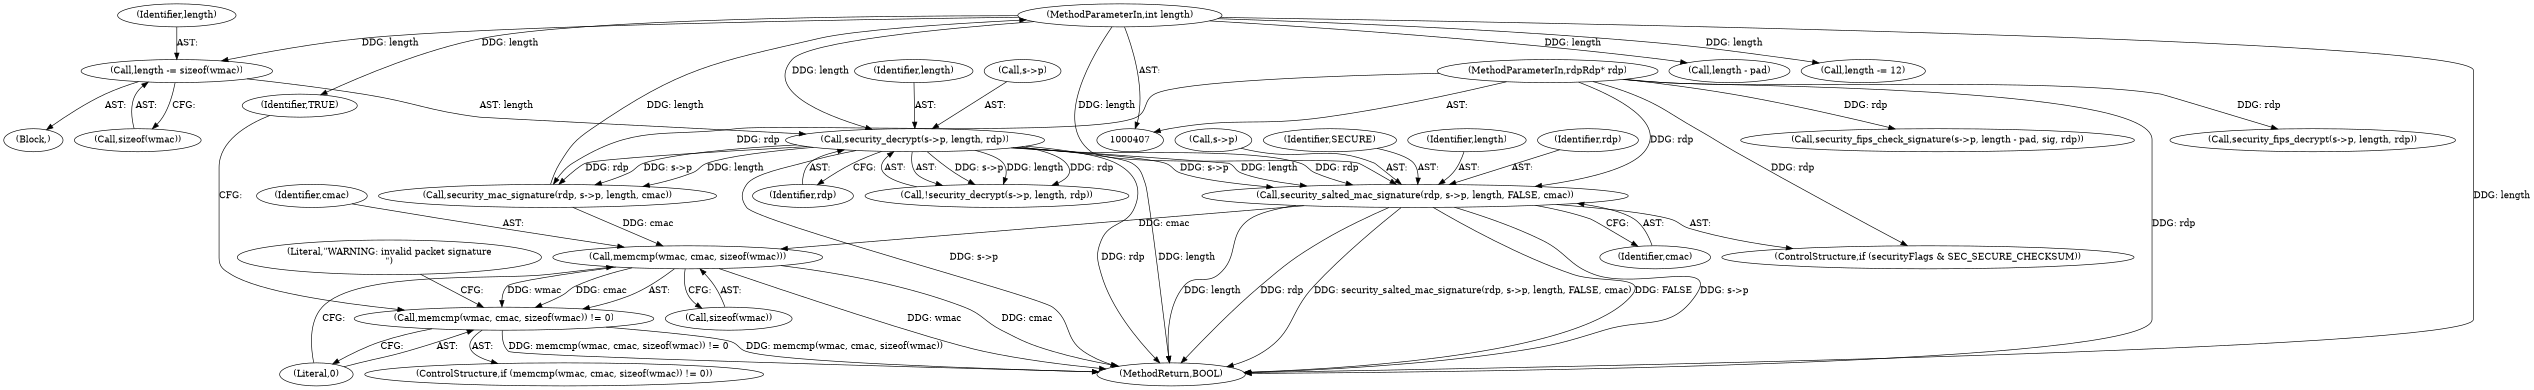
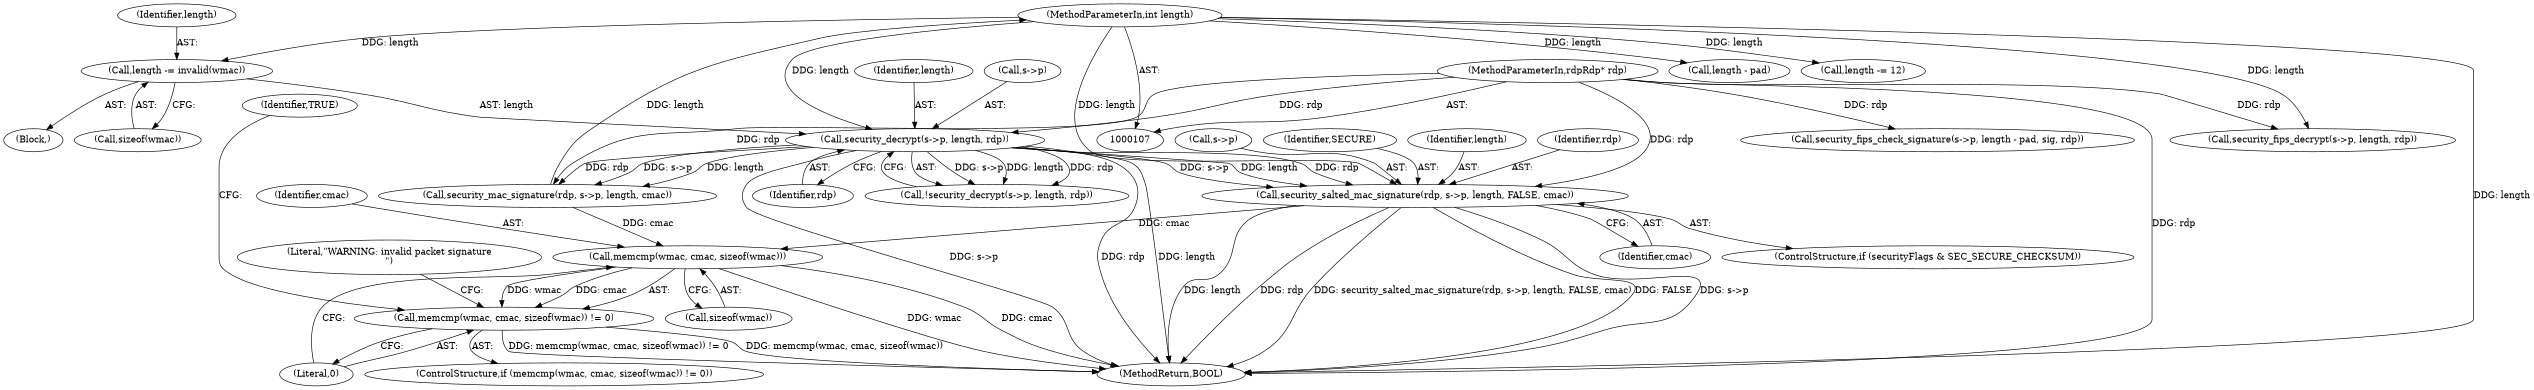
(510, 34) -> (1772, 35)
(177, 71) -> (177, 71)
(1130, 140) -> (1130, 140)
(1748, 159) -> (1236, 101)
(897, 168) -> (897, 168)
